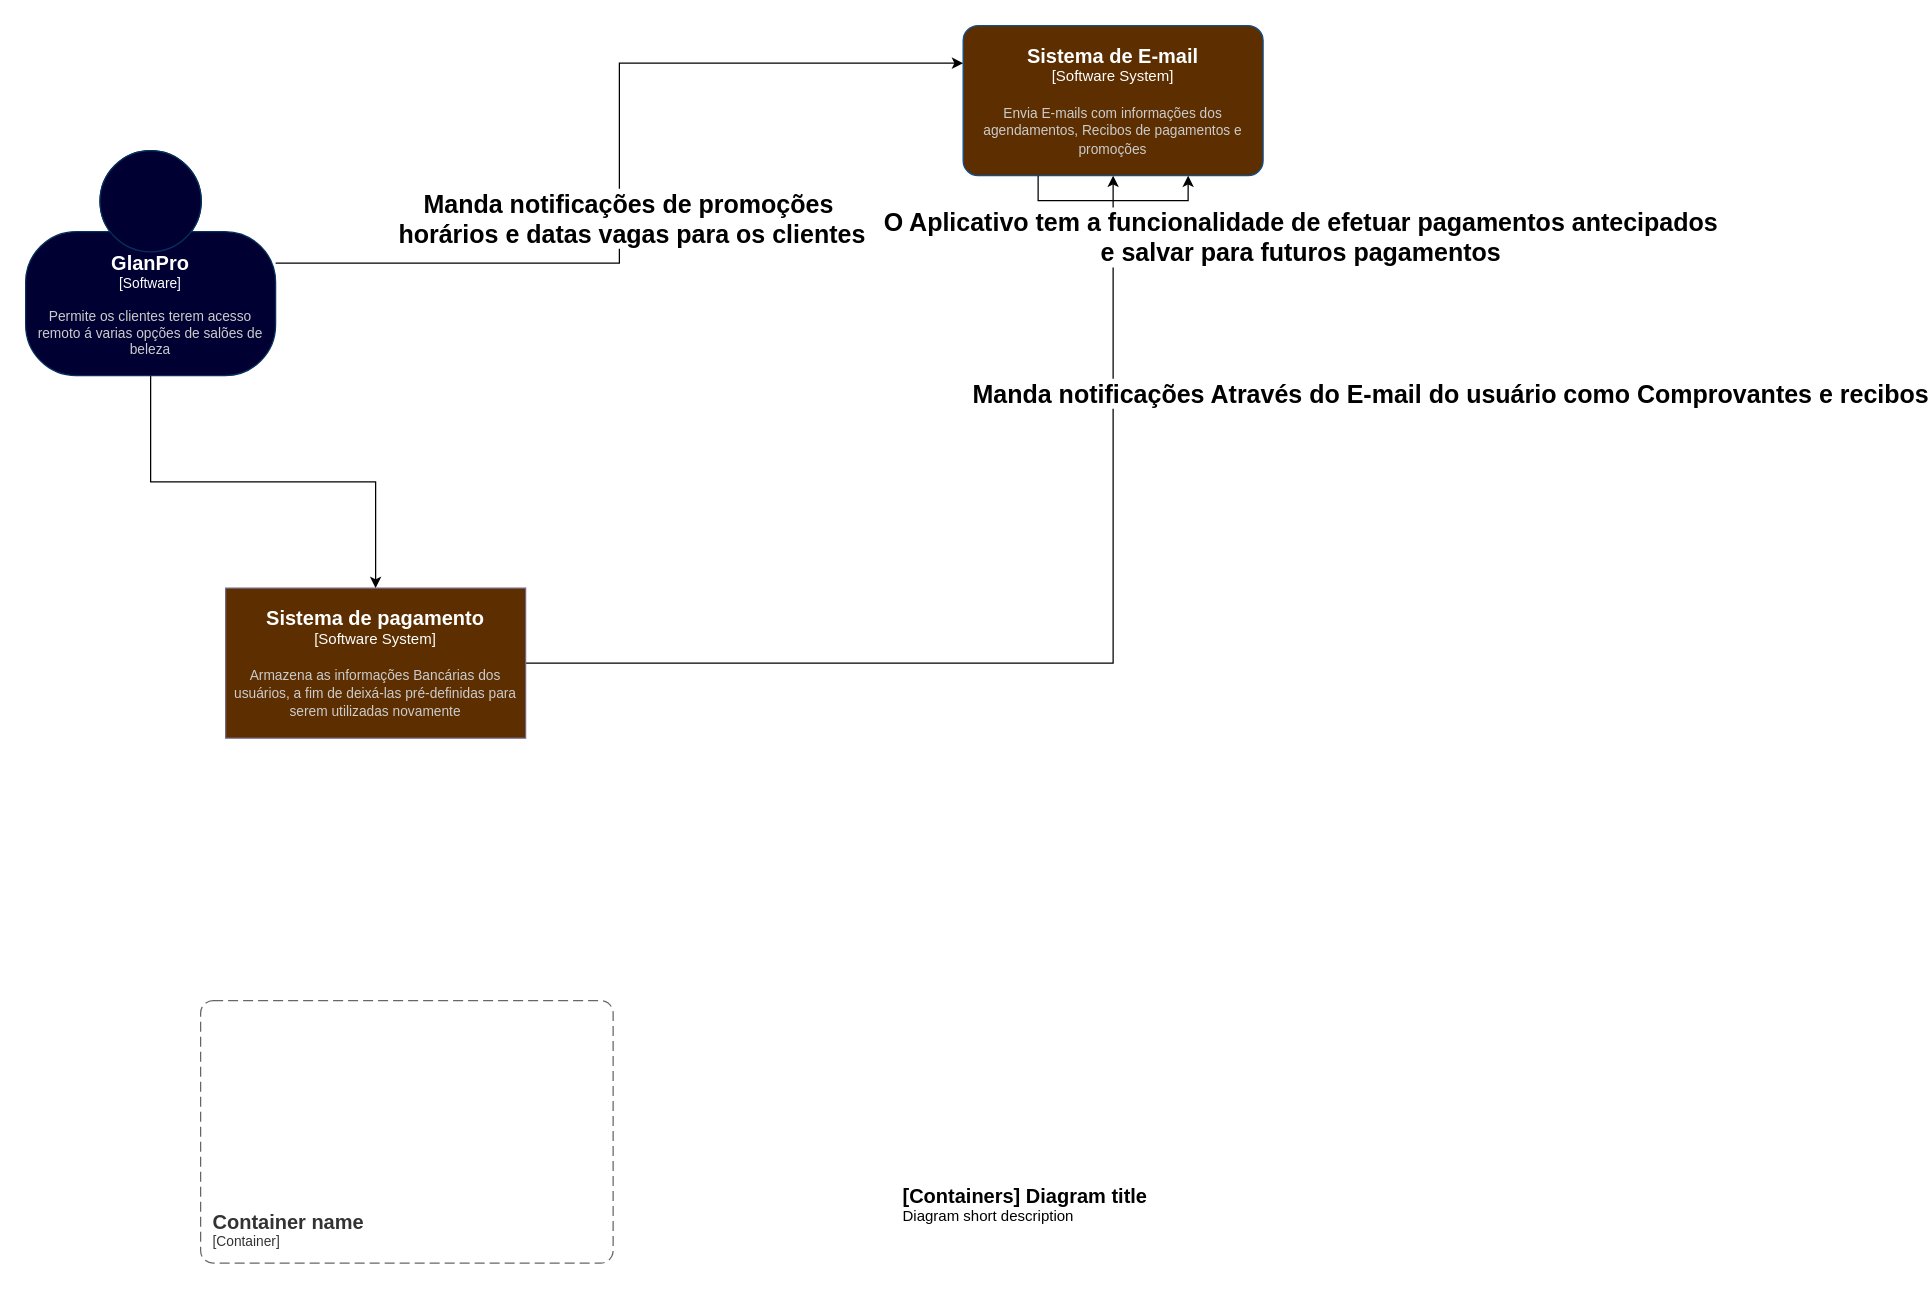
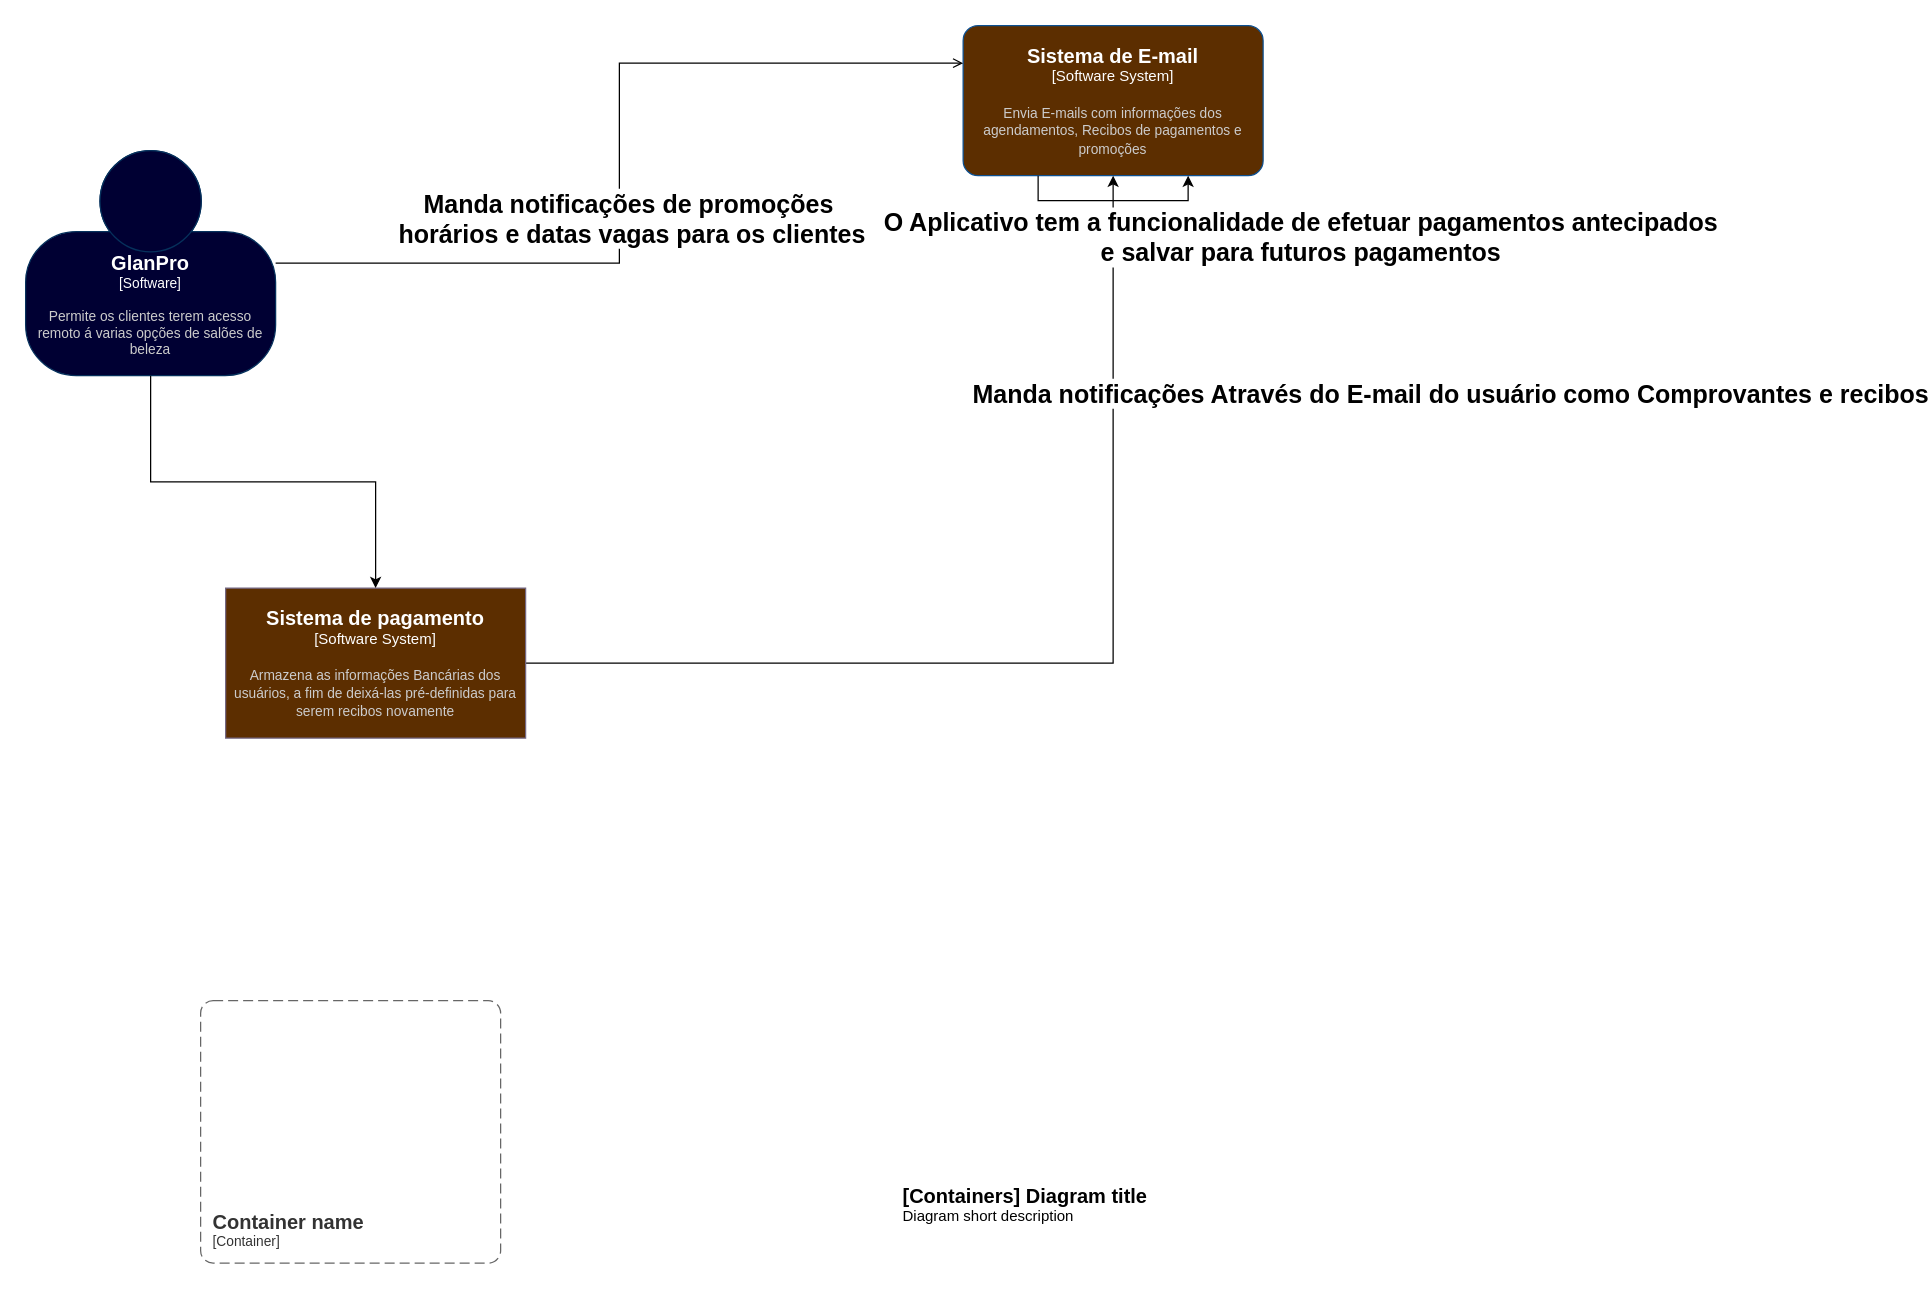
(953, 63) -> (955, 63)
(376, 663) -> (376, 663)
(407, 1132) -> (351, 1132)
